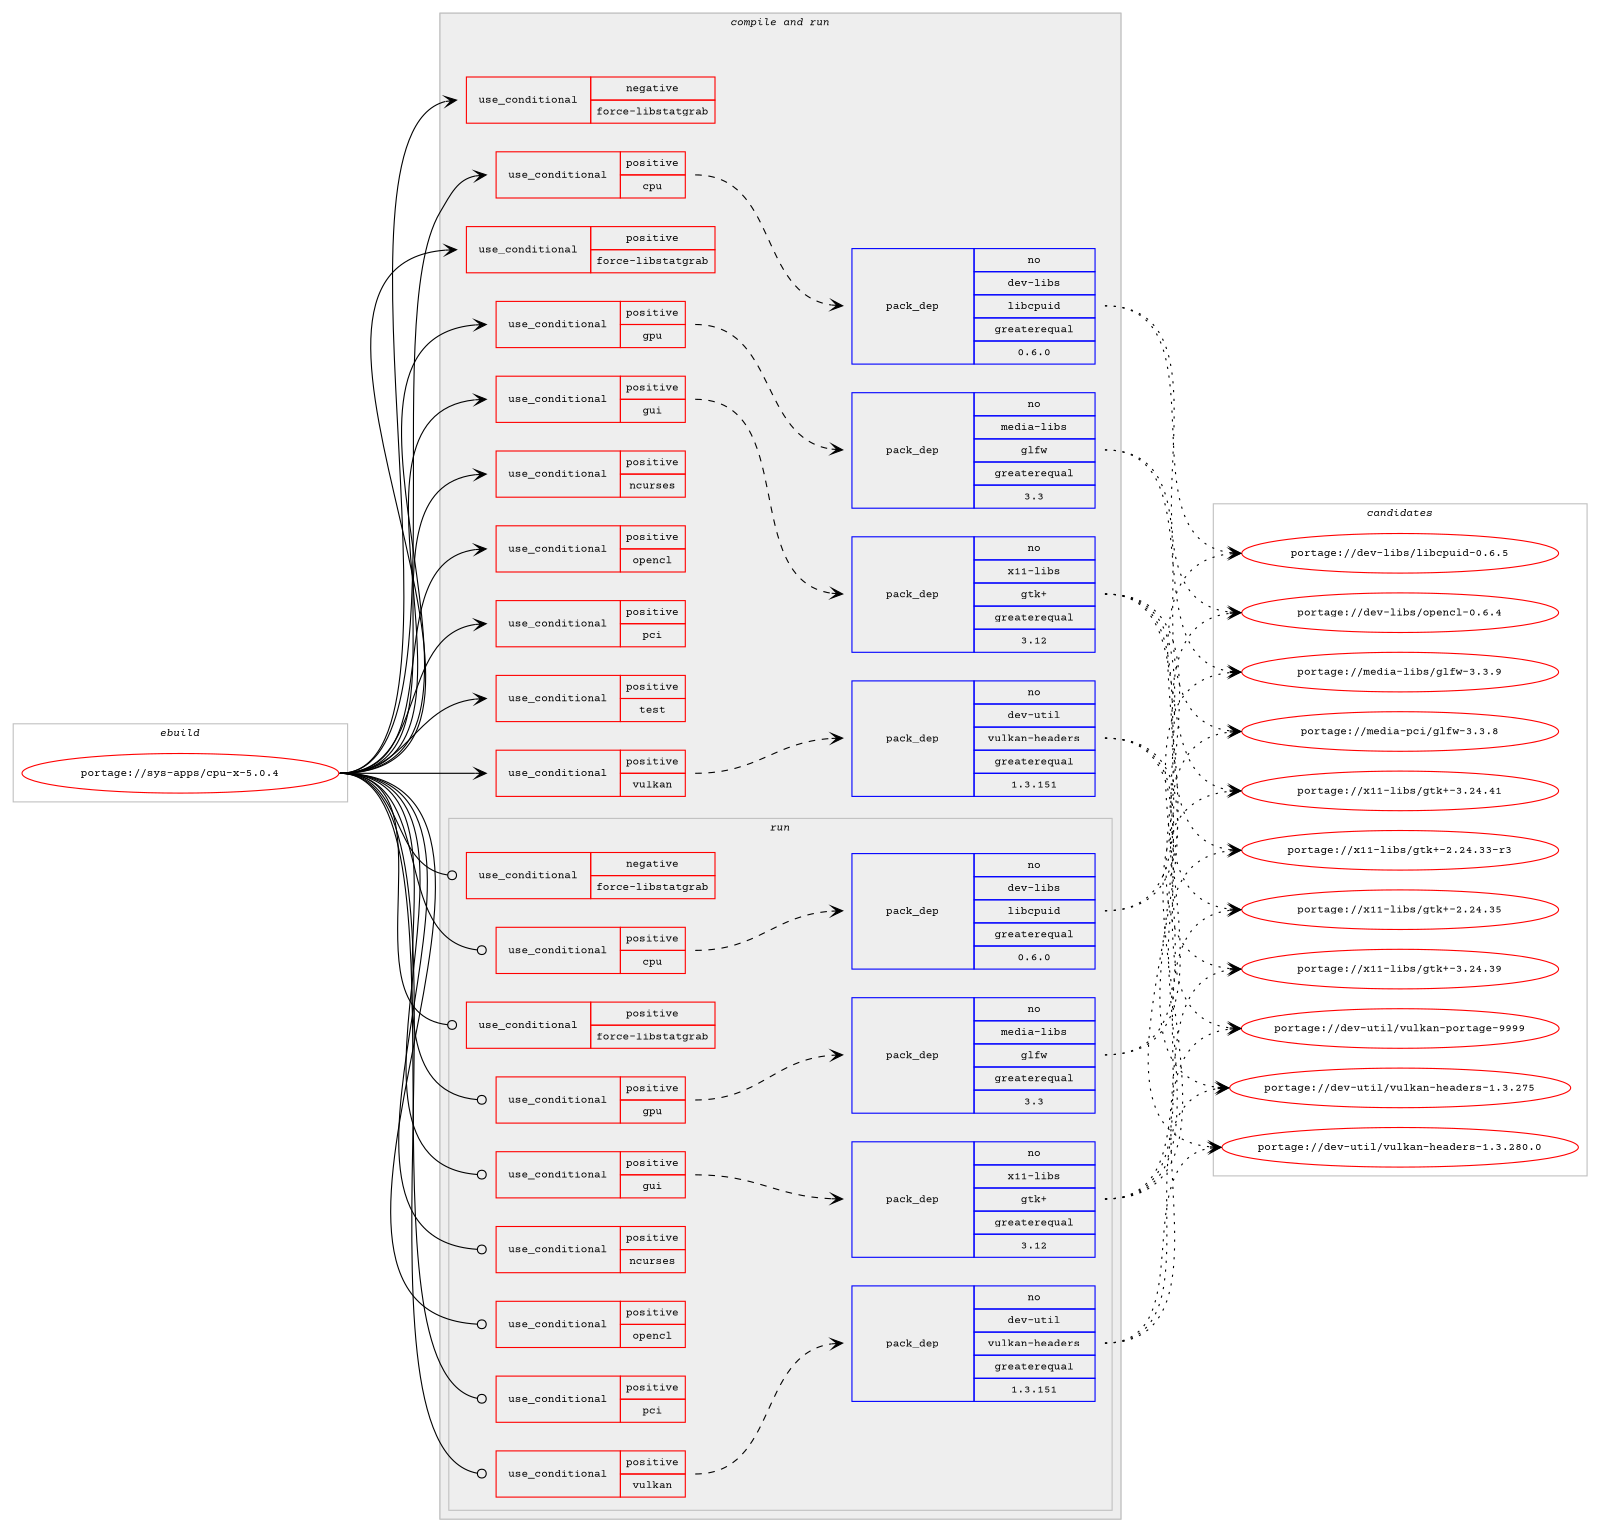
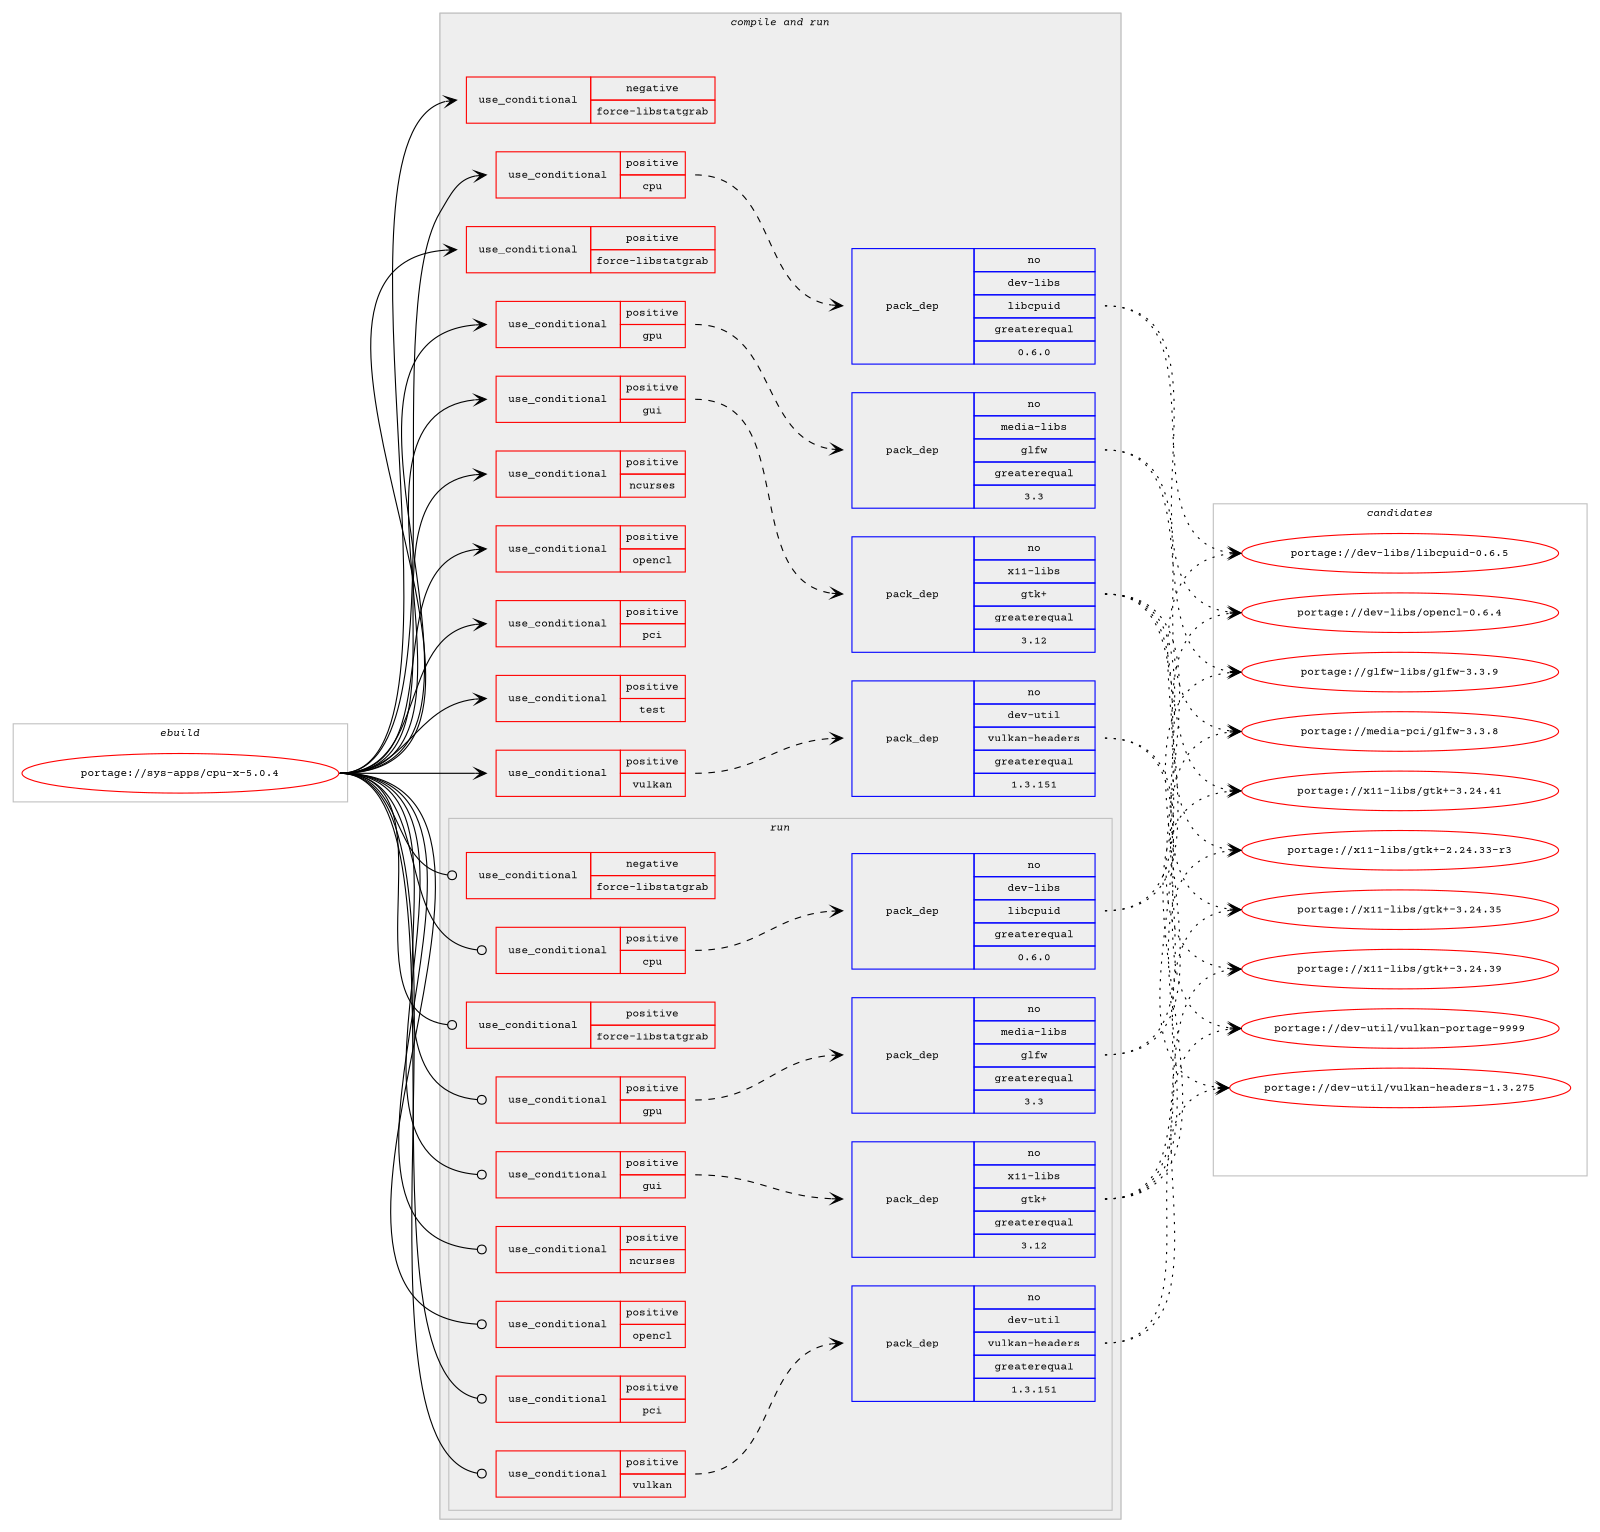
(1400, 672) -> (1400, 672)
(1400, 910) -> (1400, 910)
(1400, 1147) -> none
